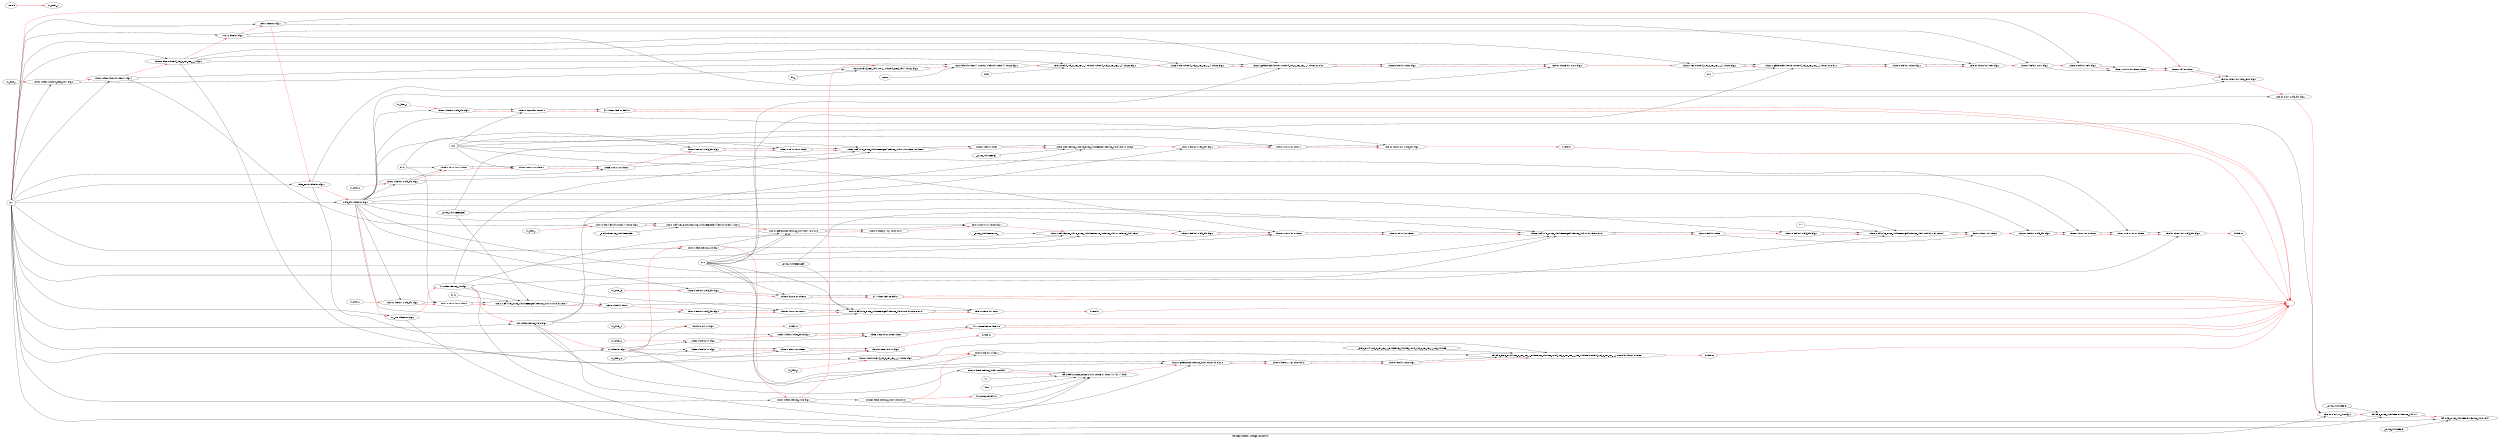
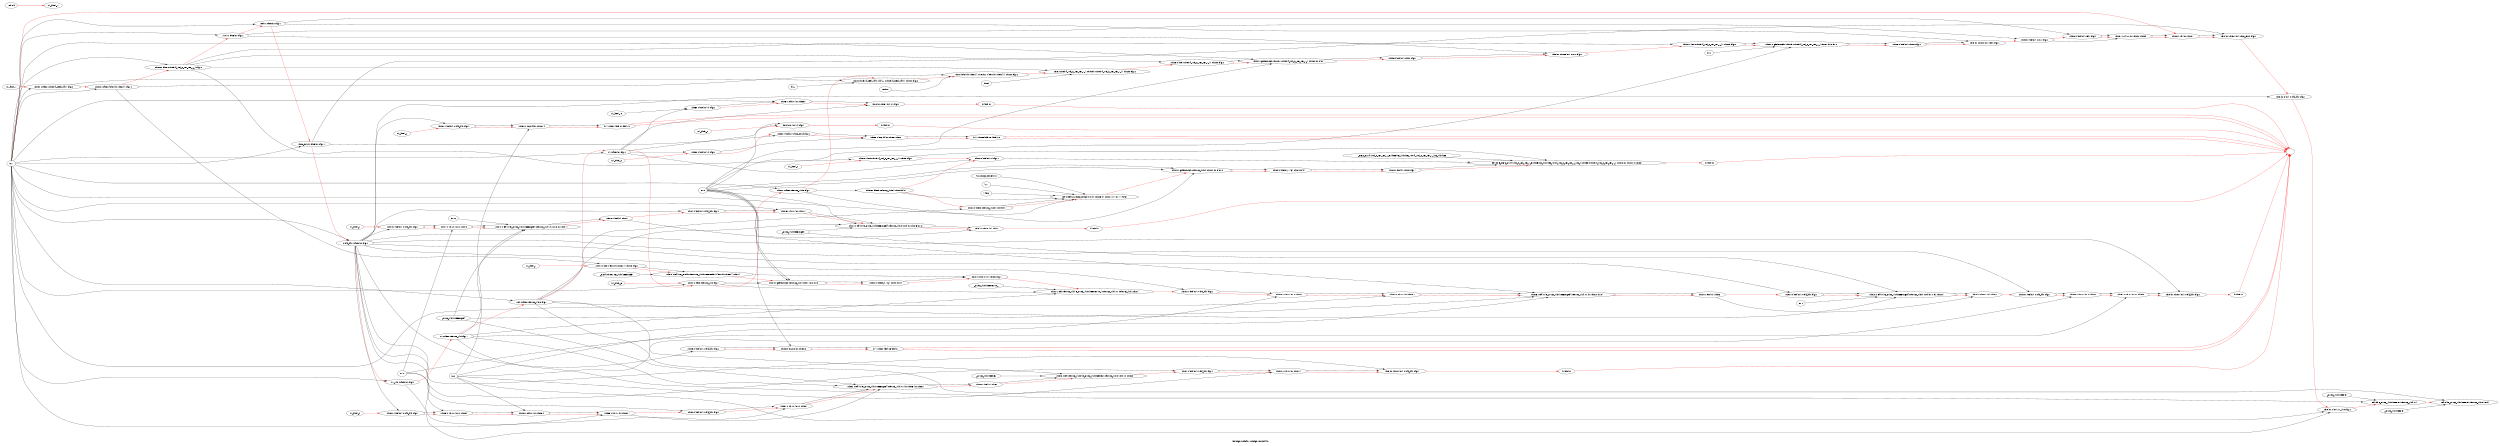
none -> (752, 158)
(1284, 175) -> (1269, 335)
(624, 260) -> (613, 307)
(652, 291) -> (652, 283)
(941, 398) -> (933, 198)
